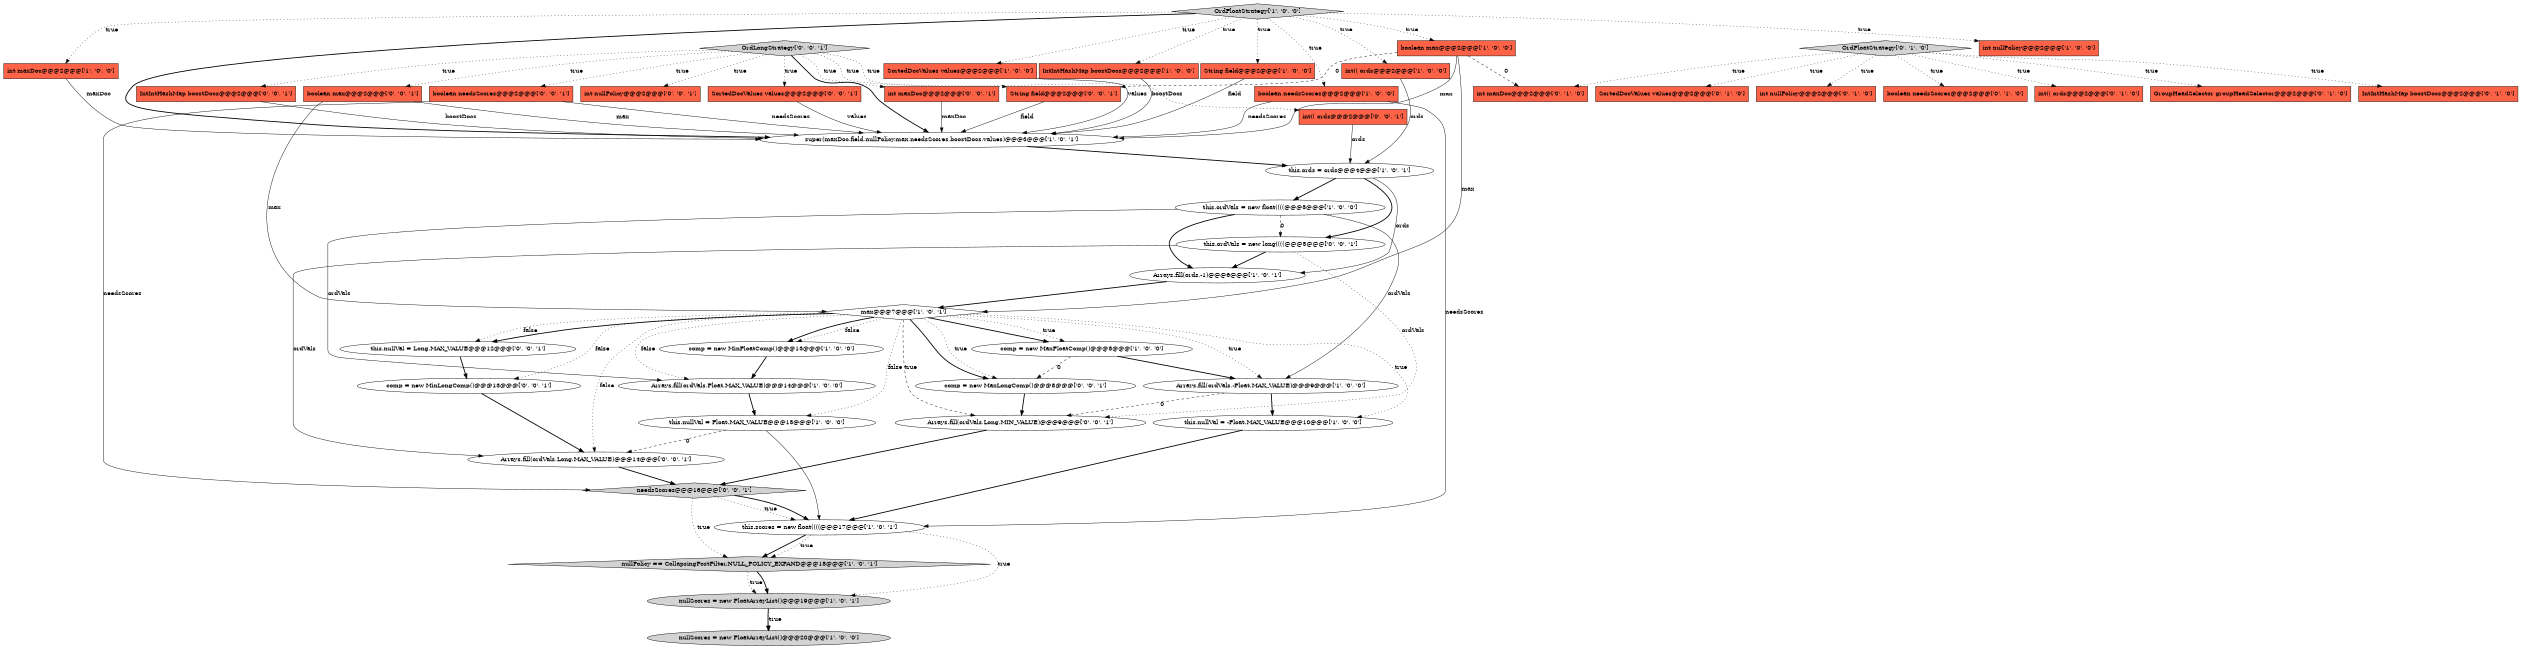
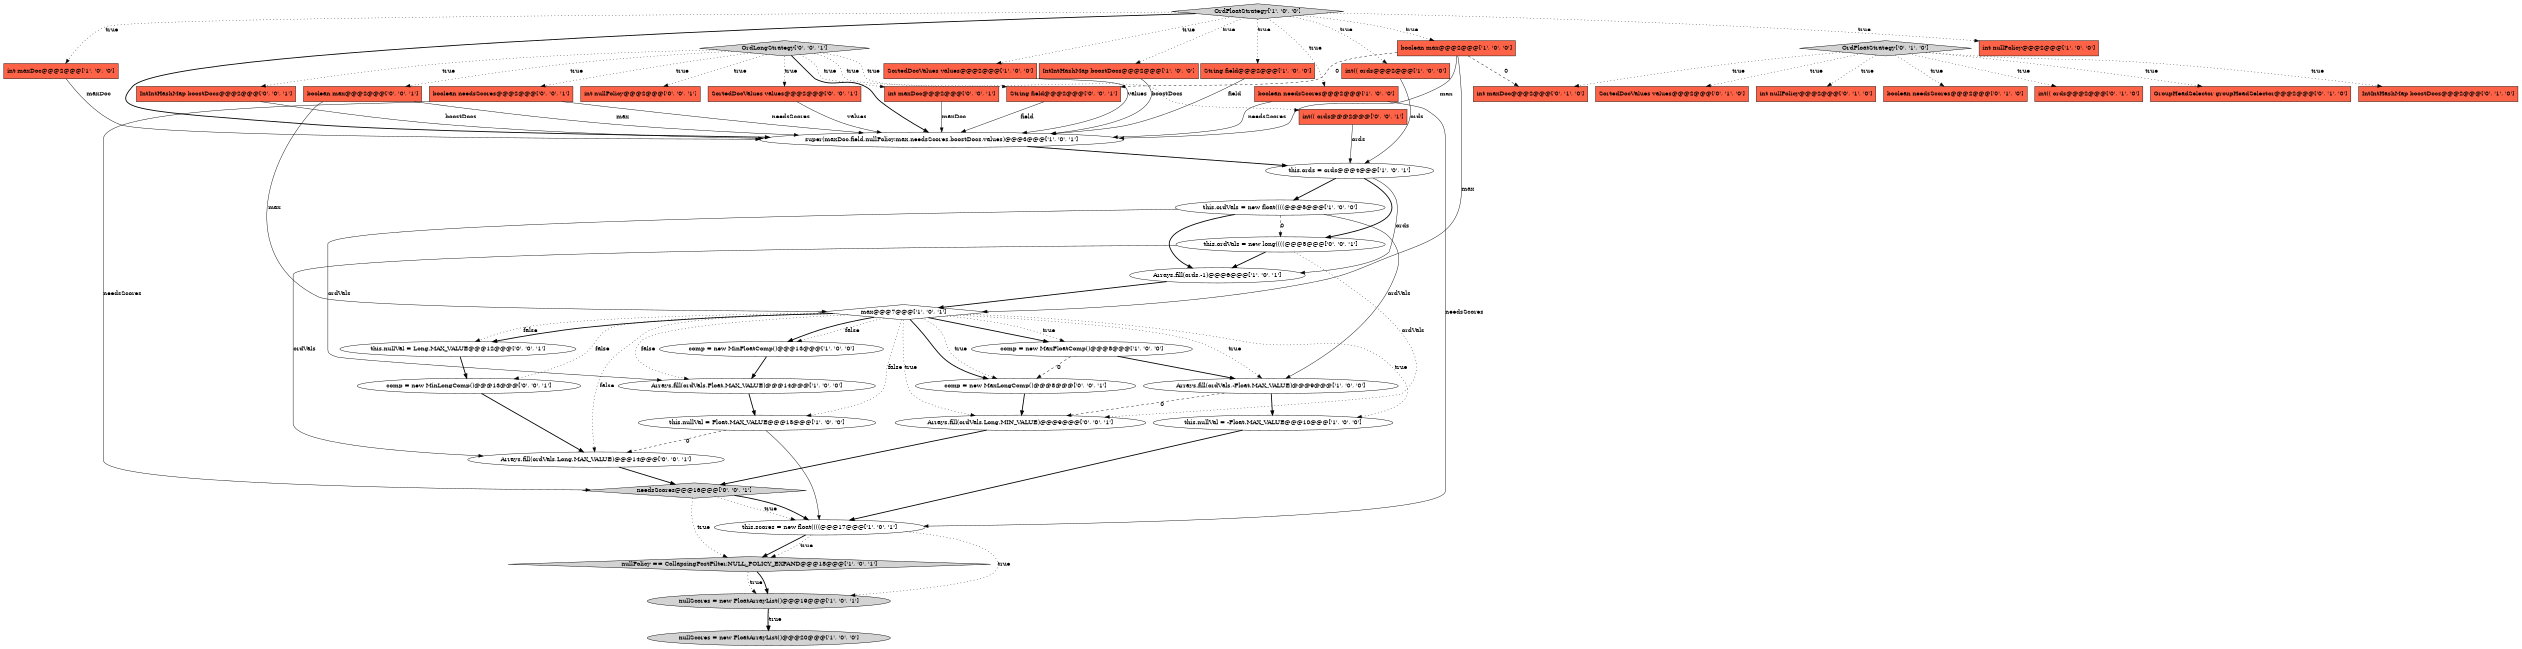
(909, 389) -> (909, 389)
